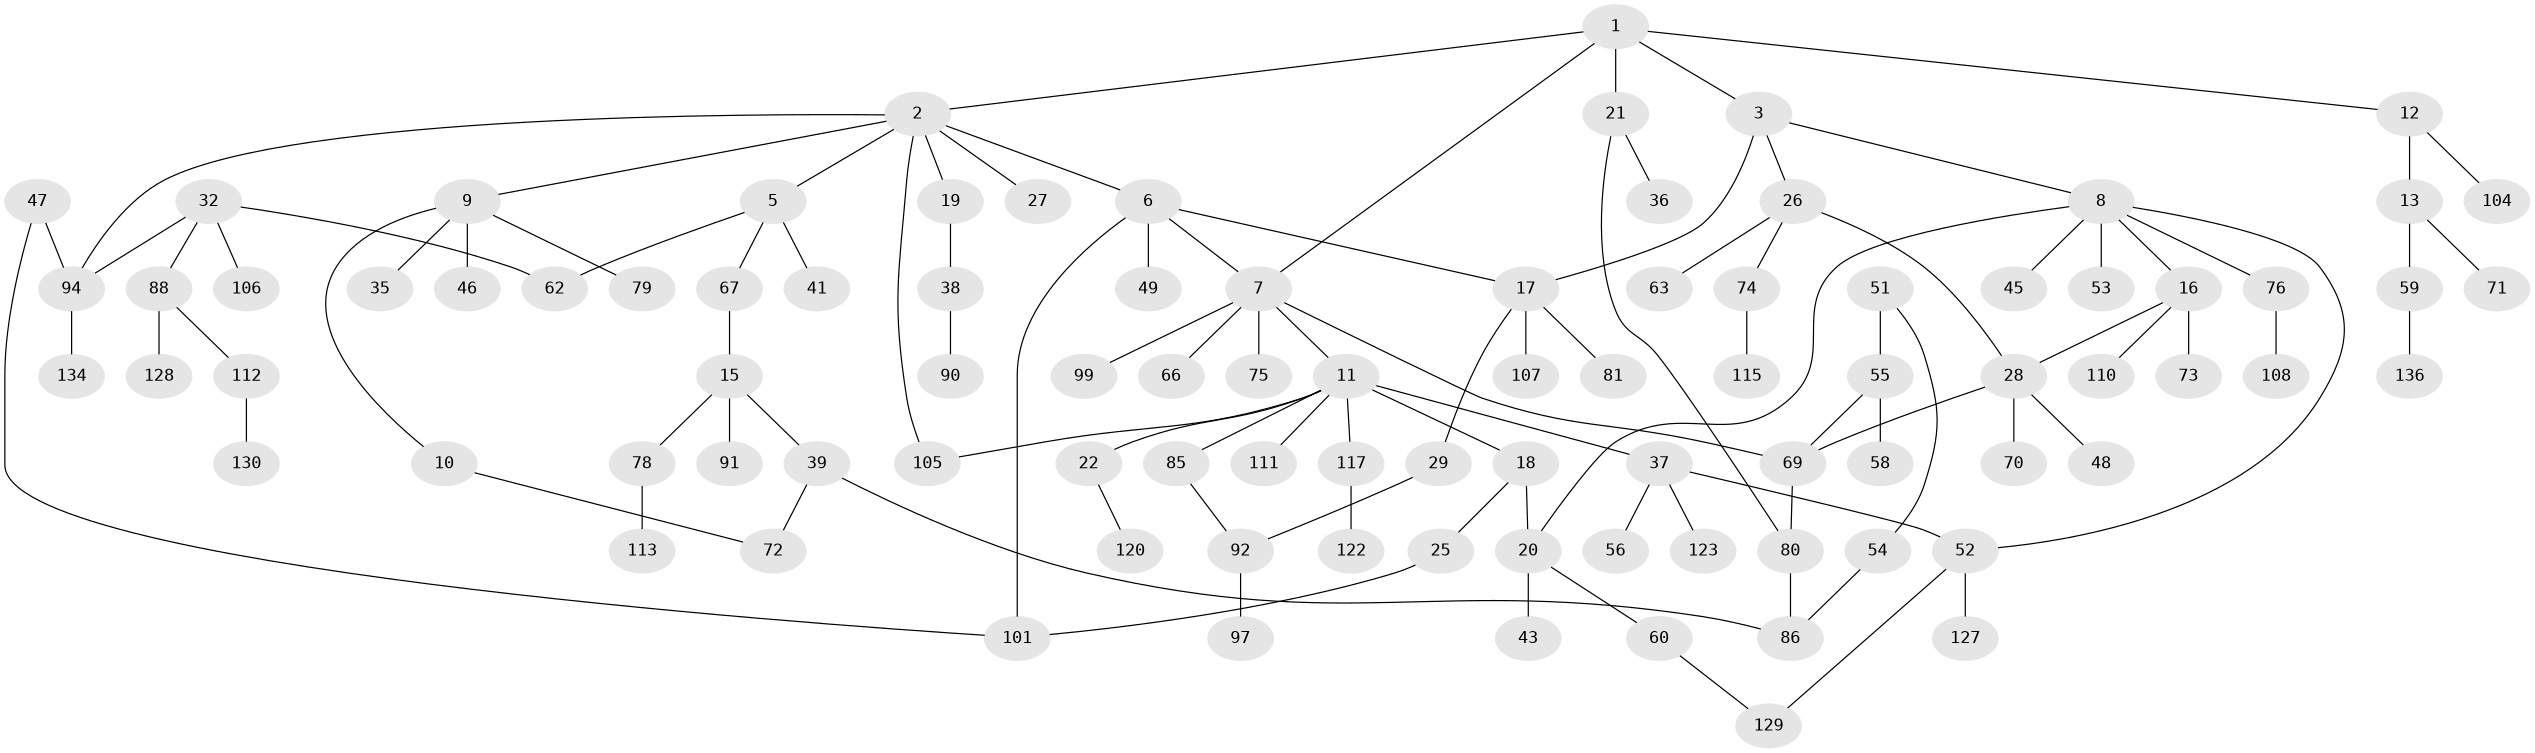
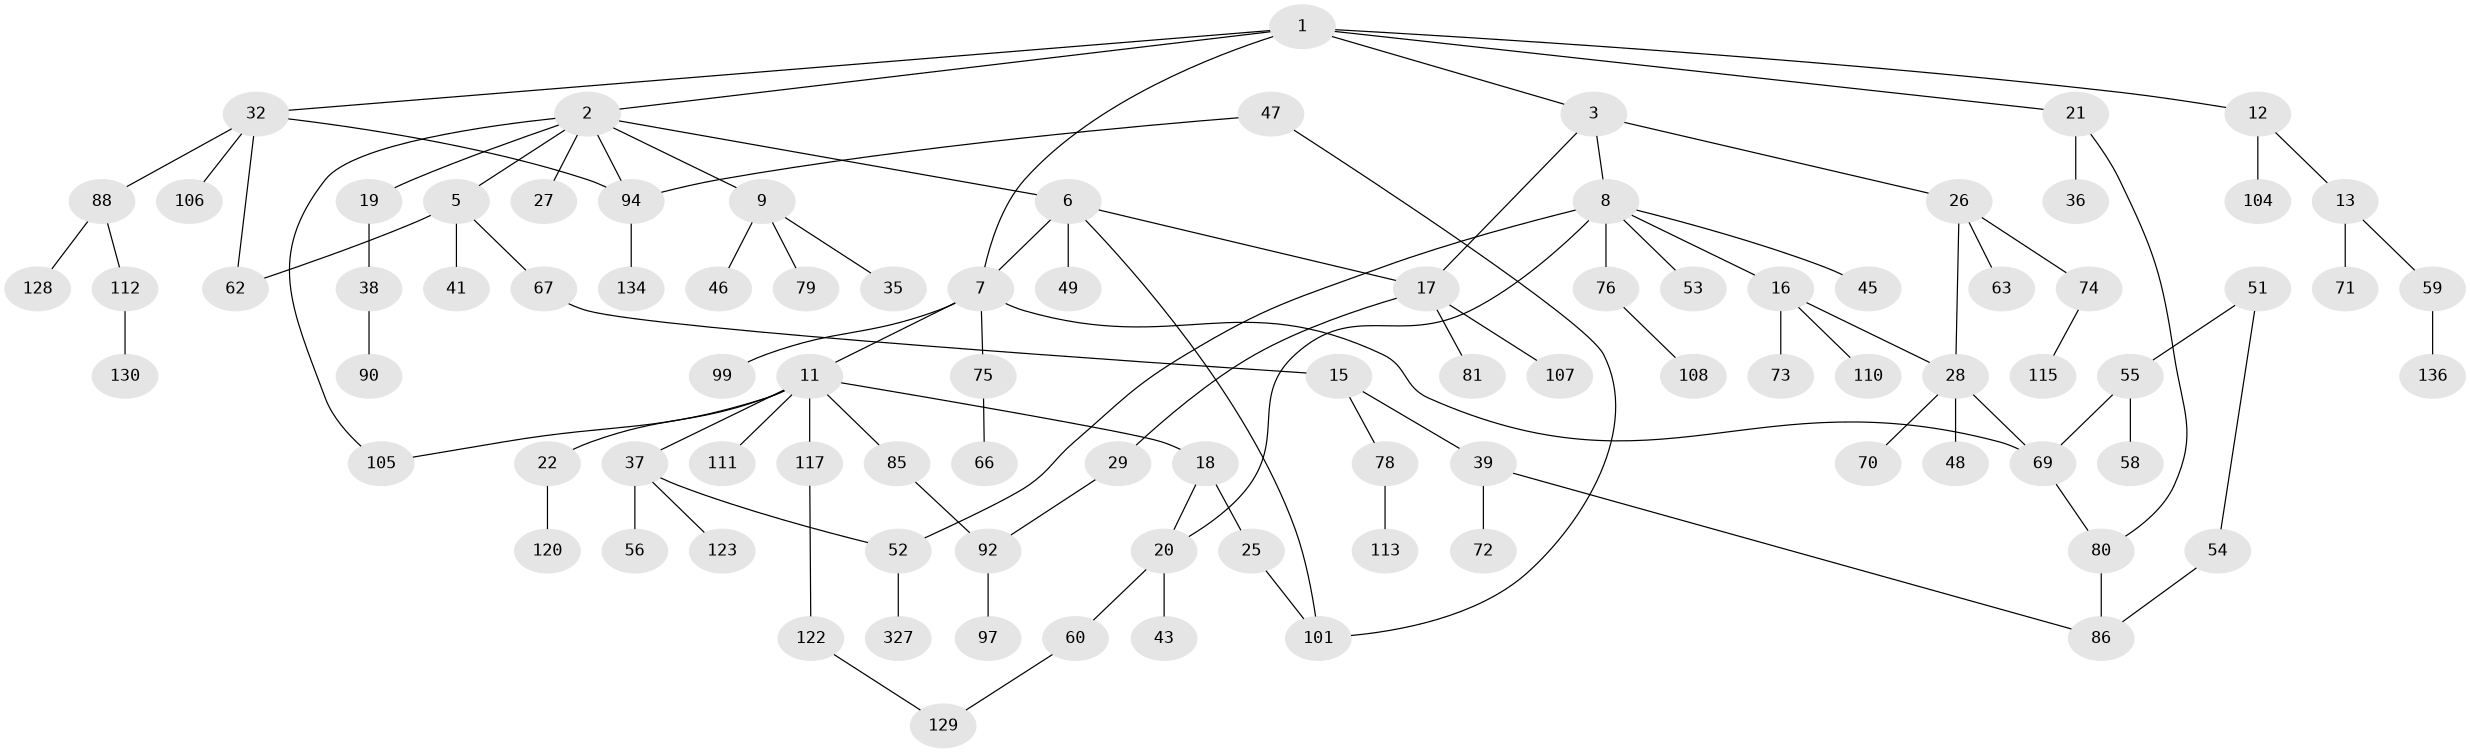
none -> (779, 70)
(1215, 332) -> (984, 420)
(444, 464) -> none
(730, 464) -> none
(1867, 639) -> (877, 682)
(1965, 639) -> (898, 639)
